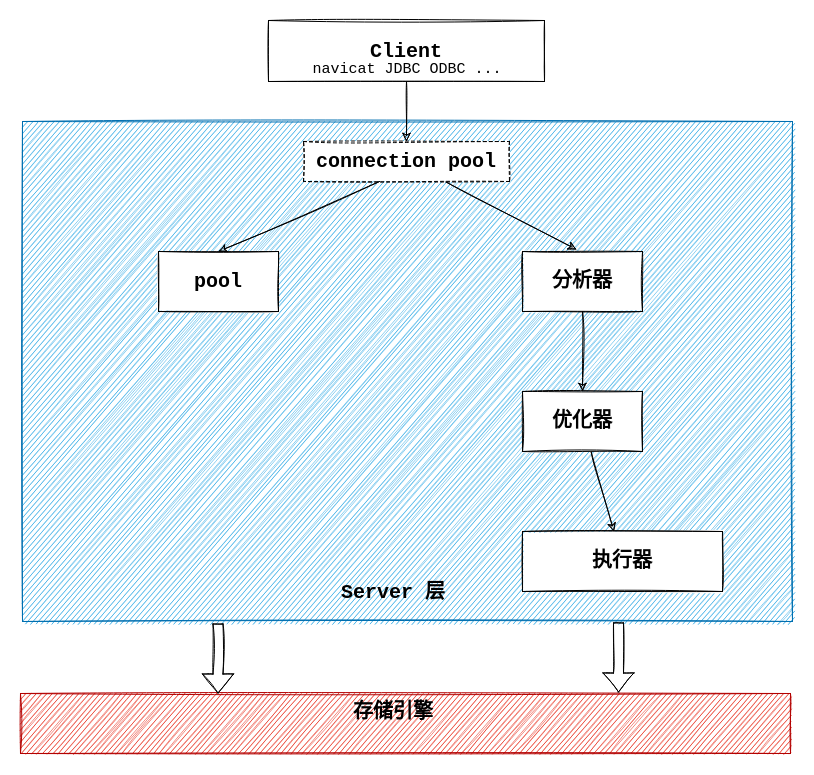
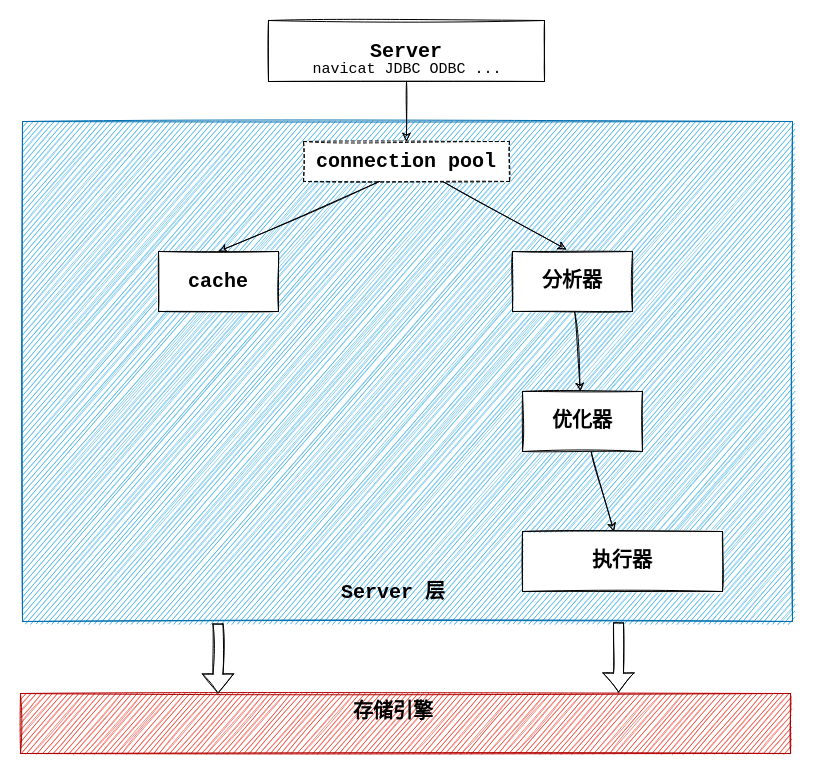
(407, 52) -> (407, 52)
(219, 282) -> (219, 282)
(583, 282) -> (573, 282)
